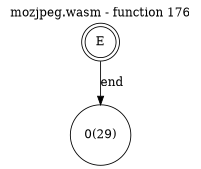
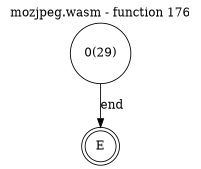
(101, 79) -> (101, 101)
